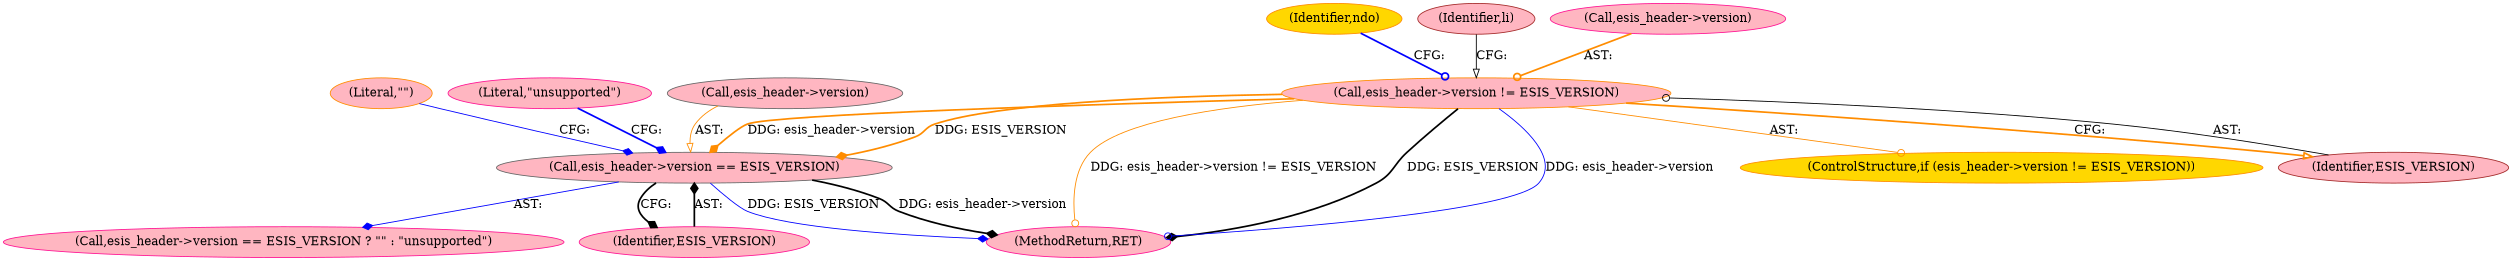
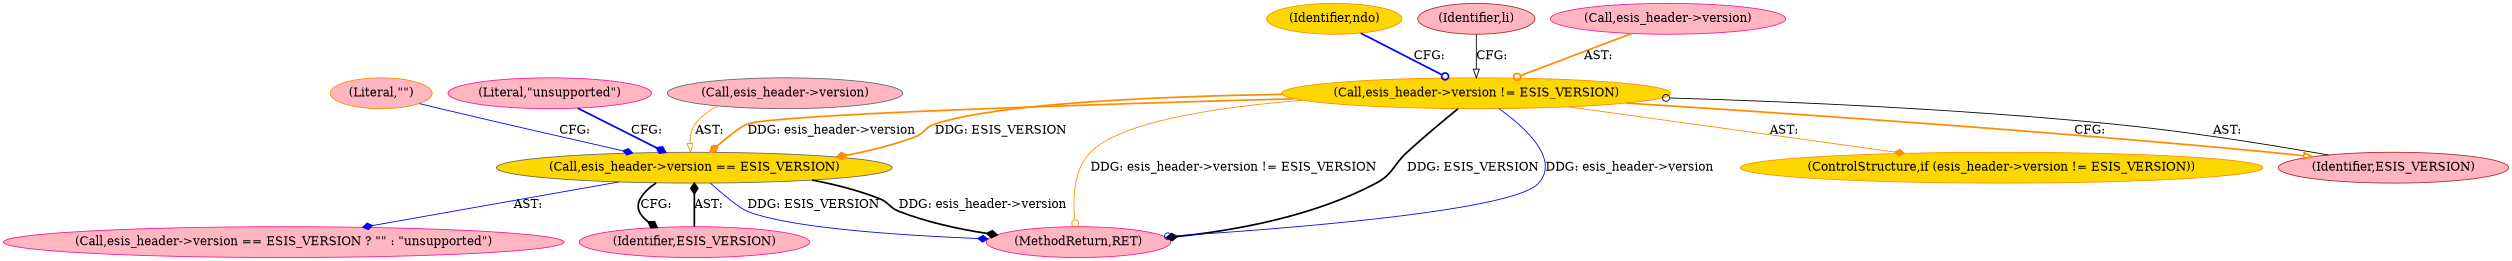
(1476, 93) -> (1476, 93)
(1733, 130) -> (1731, 129)
(694, 168) -> (694, 168)
